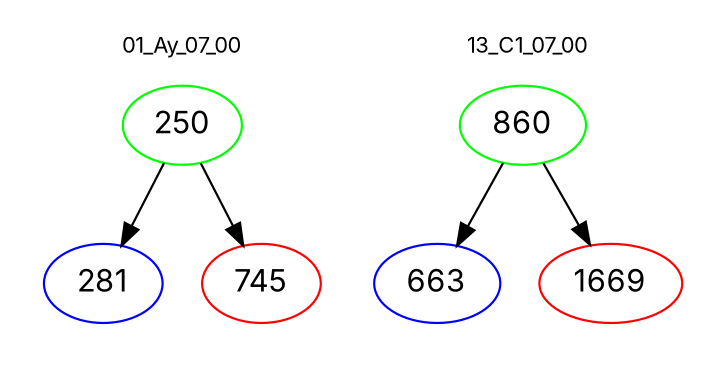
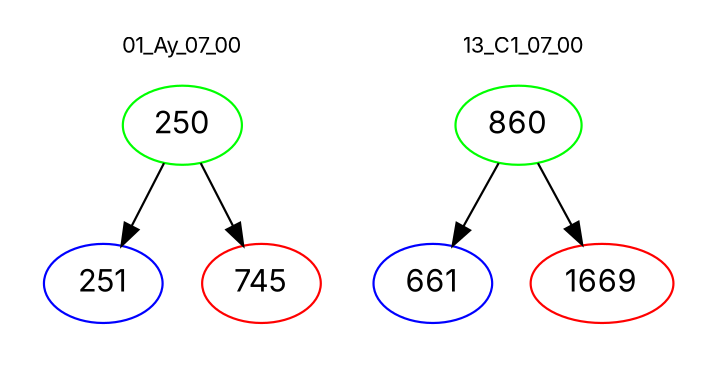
(103, 283) -> (103, 283)
(437, 283) -> (433, 283)
